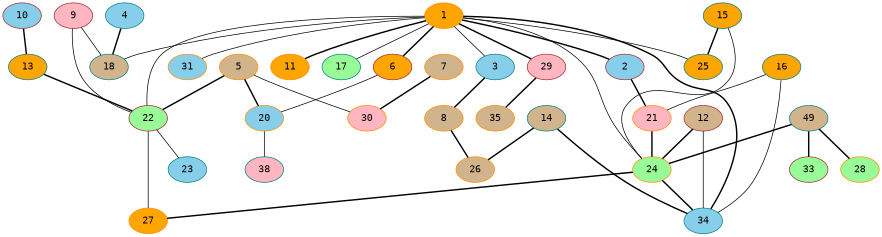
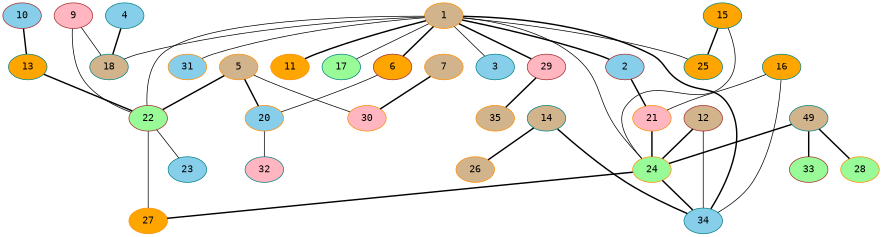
(444, 16) -> (444, 16)
(444, 118) -> none
(264, 170) -> (264, 170)
